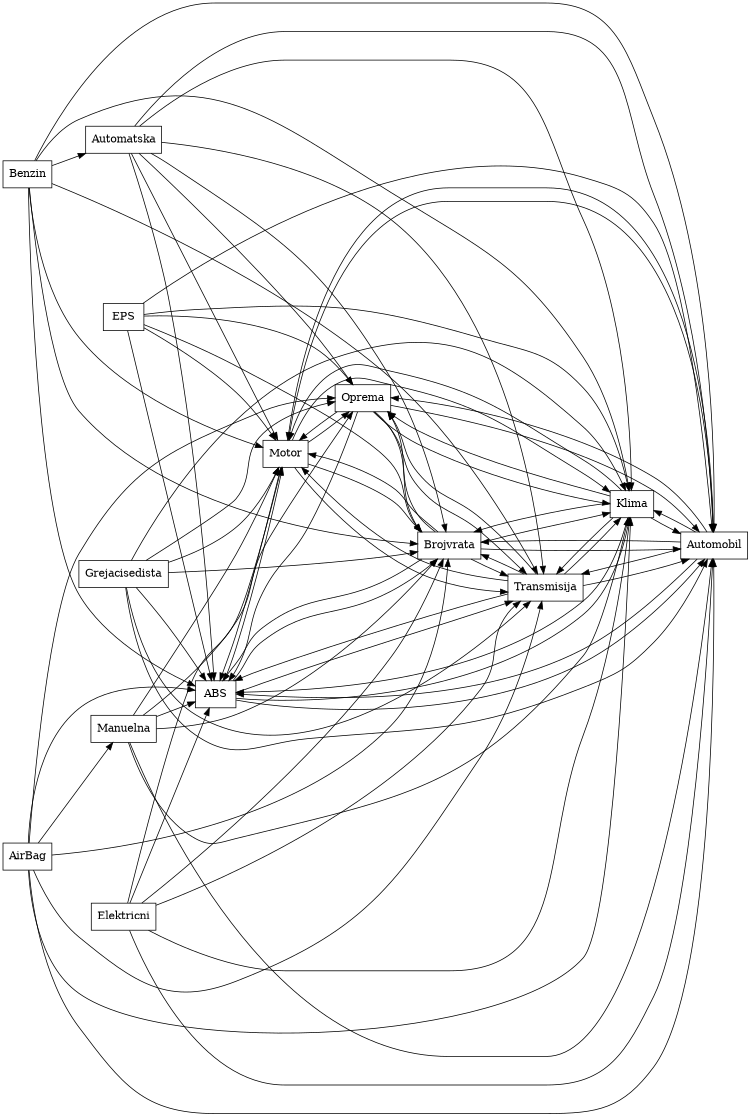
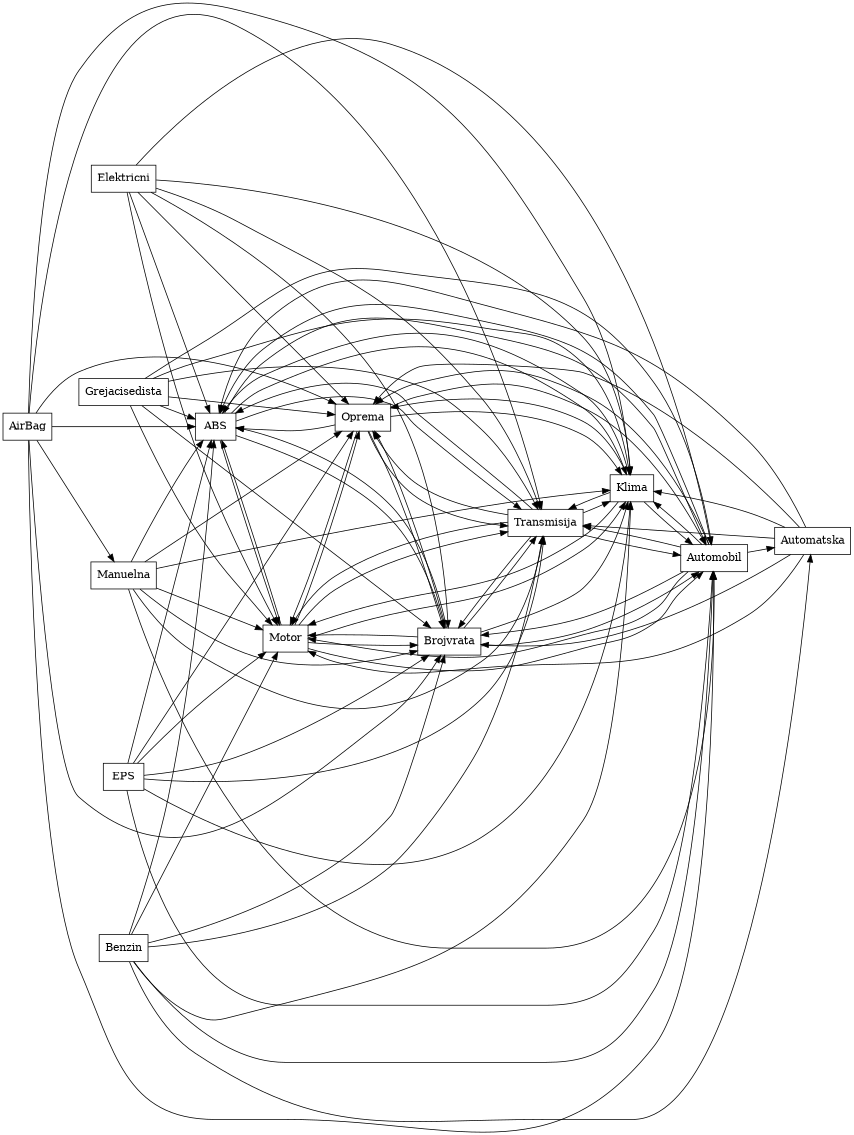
(596, 47) -> (757, 551)
none -> (240, 295)
(545, 514) -> none
none -> (361, 708)
none -> (403, 748)
